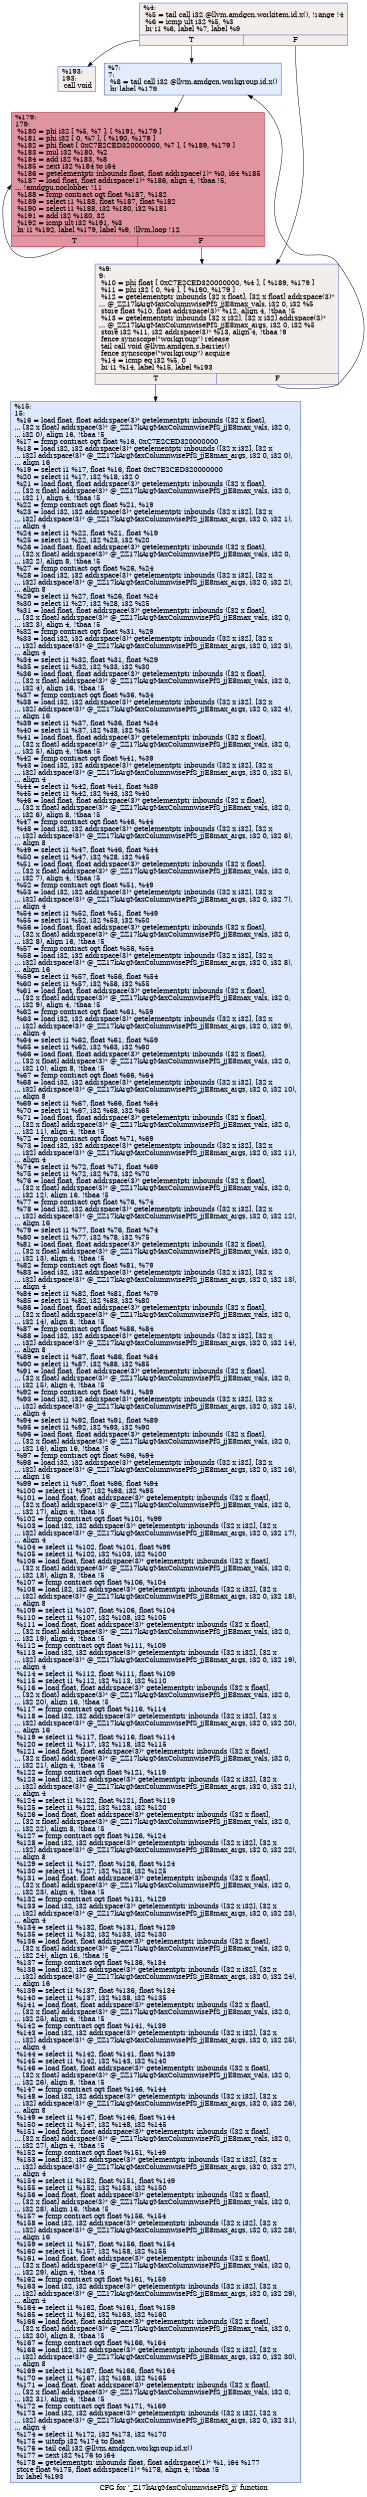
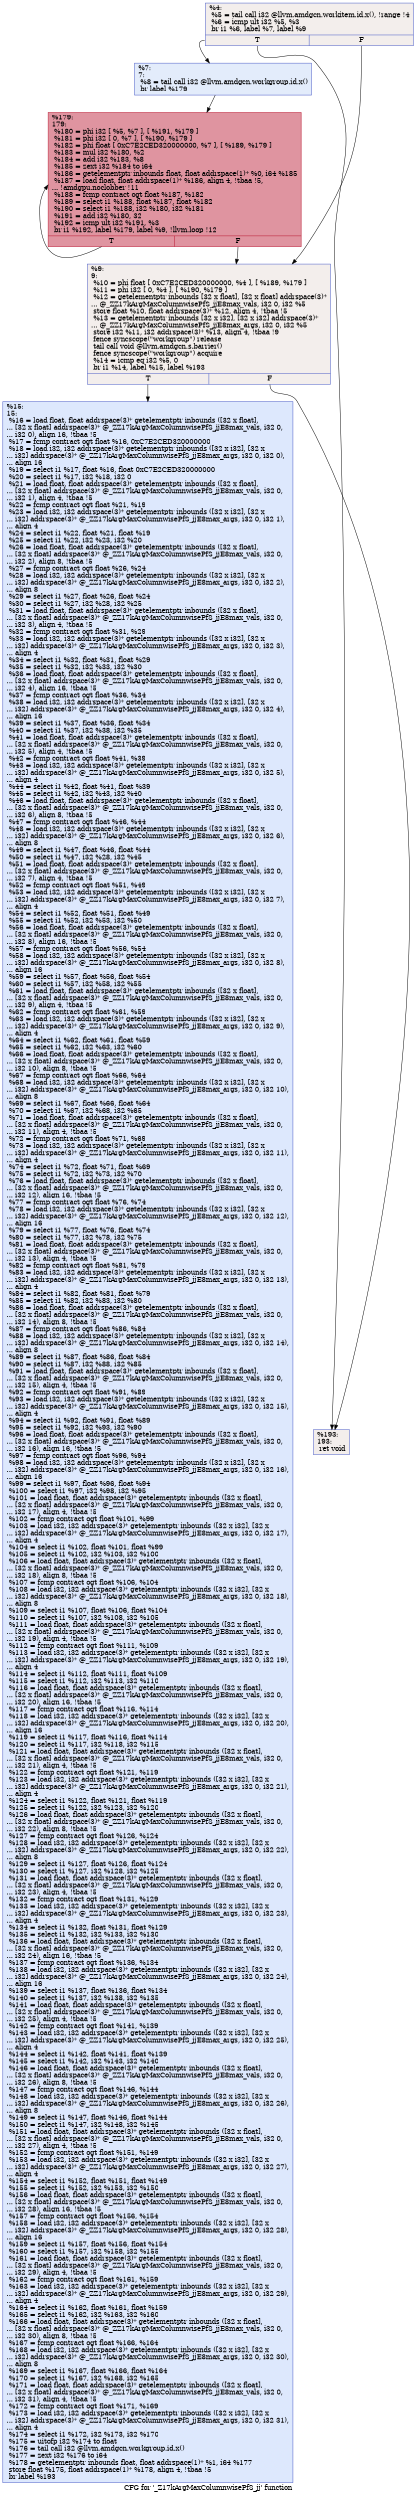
(77, 86) -> (331, 1449)
(330, 257) -> (409, 890)
